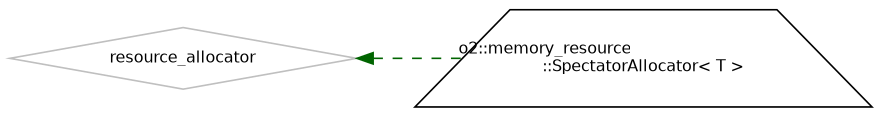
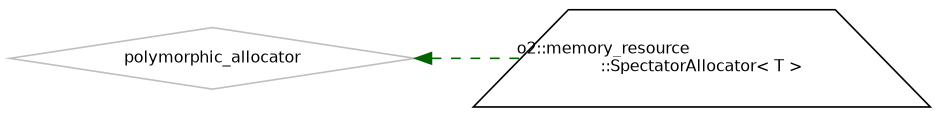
(183, 58) -> (212, 58)
